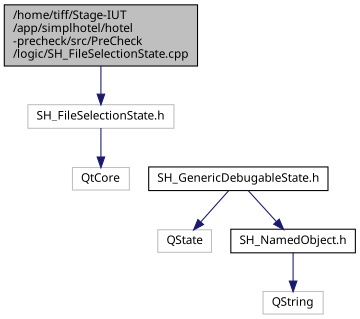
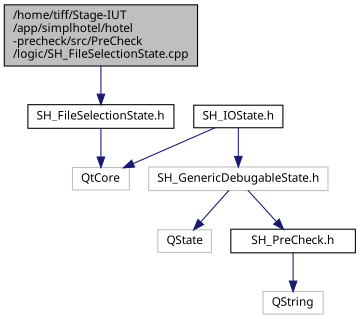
(101, 116) -> (101, 116)
none -> (238, 116)
(238, 179) -> (238, 179)
(293, 241) -> (293, 241)
